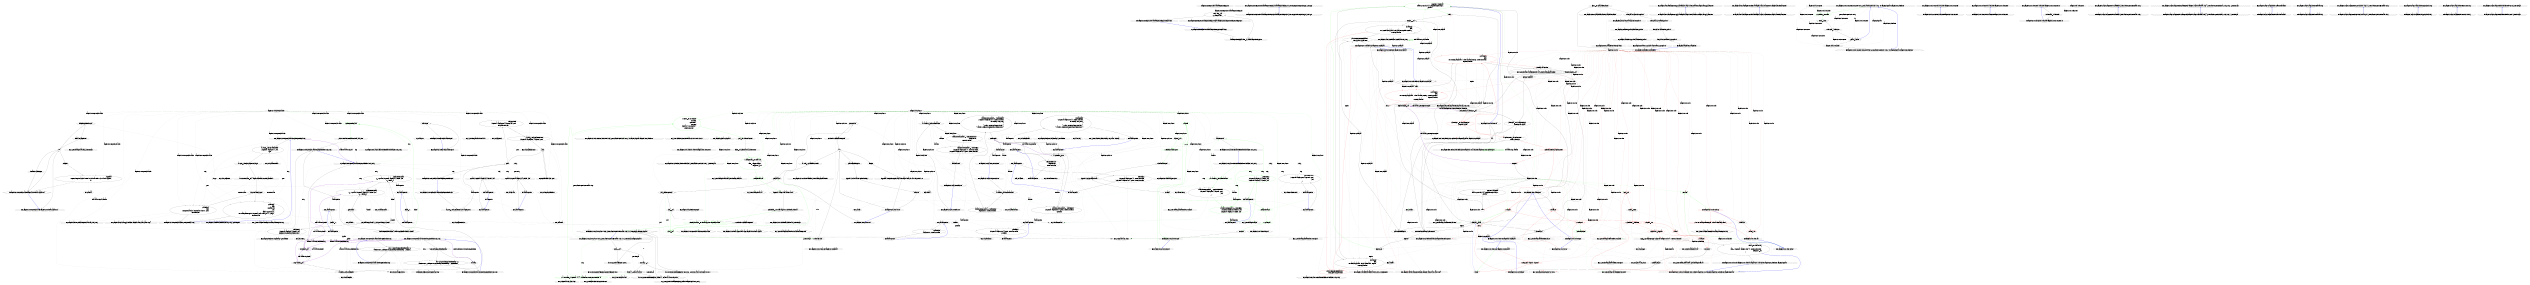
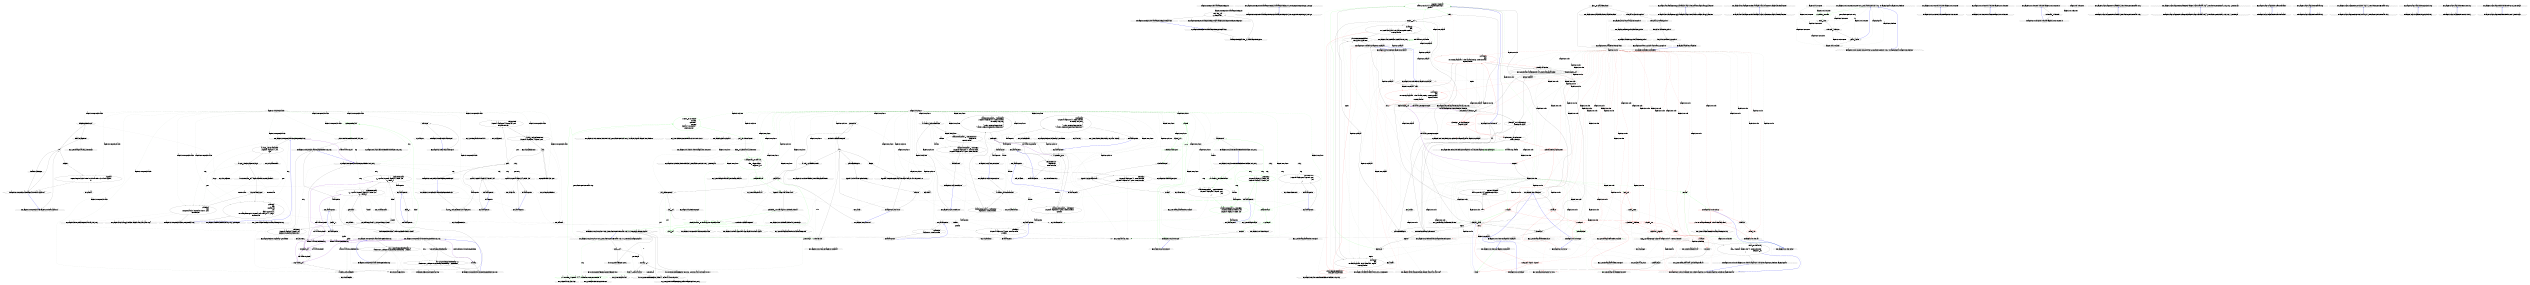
(99, 199) -> (99, 199)
